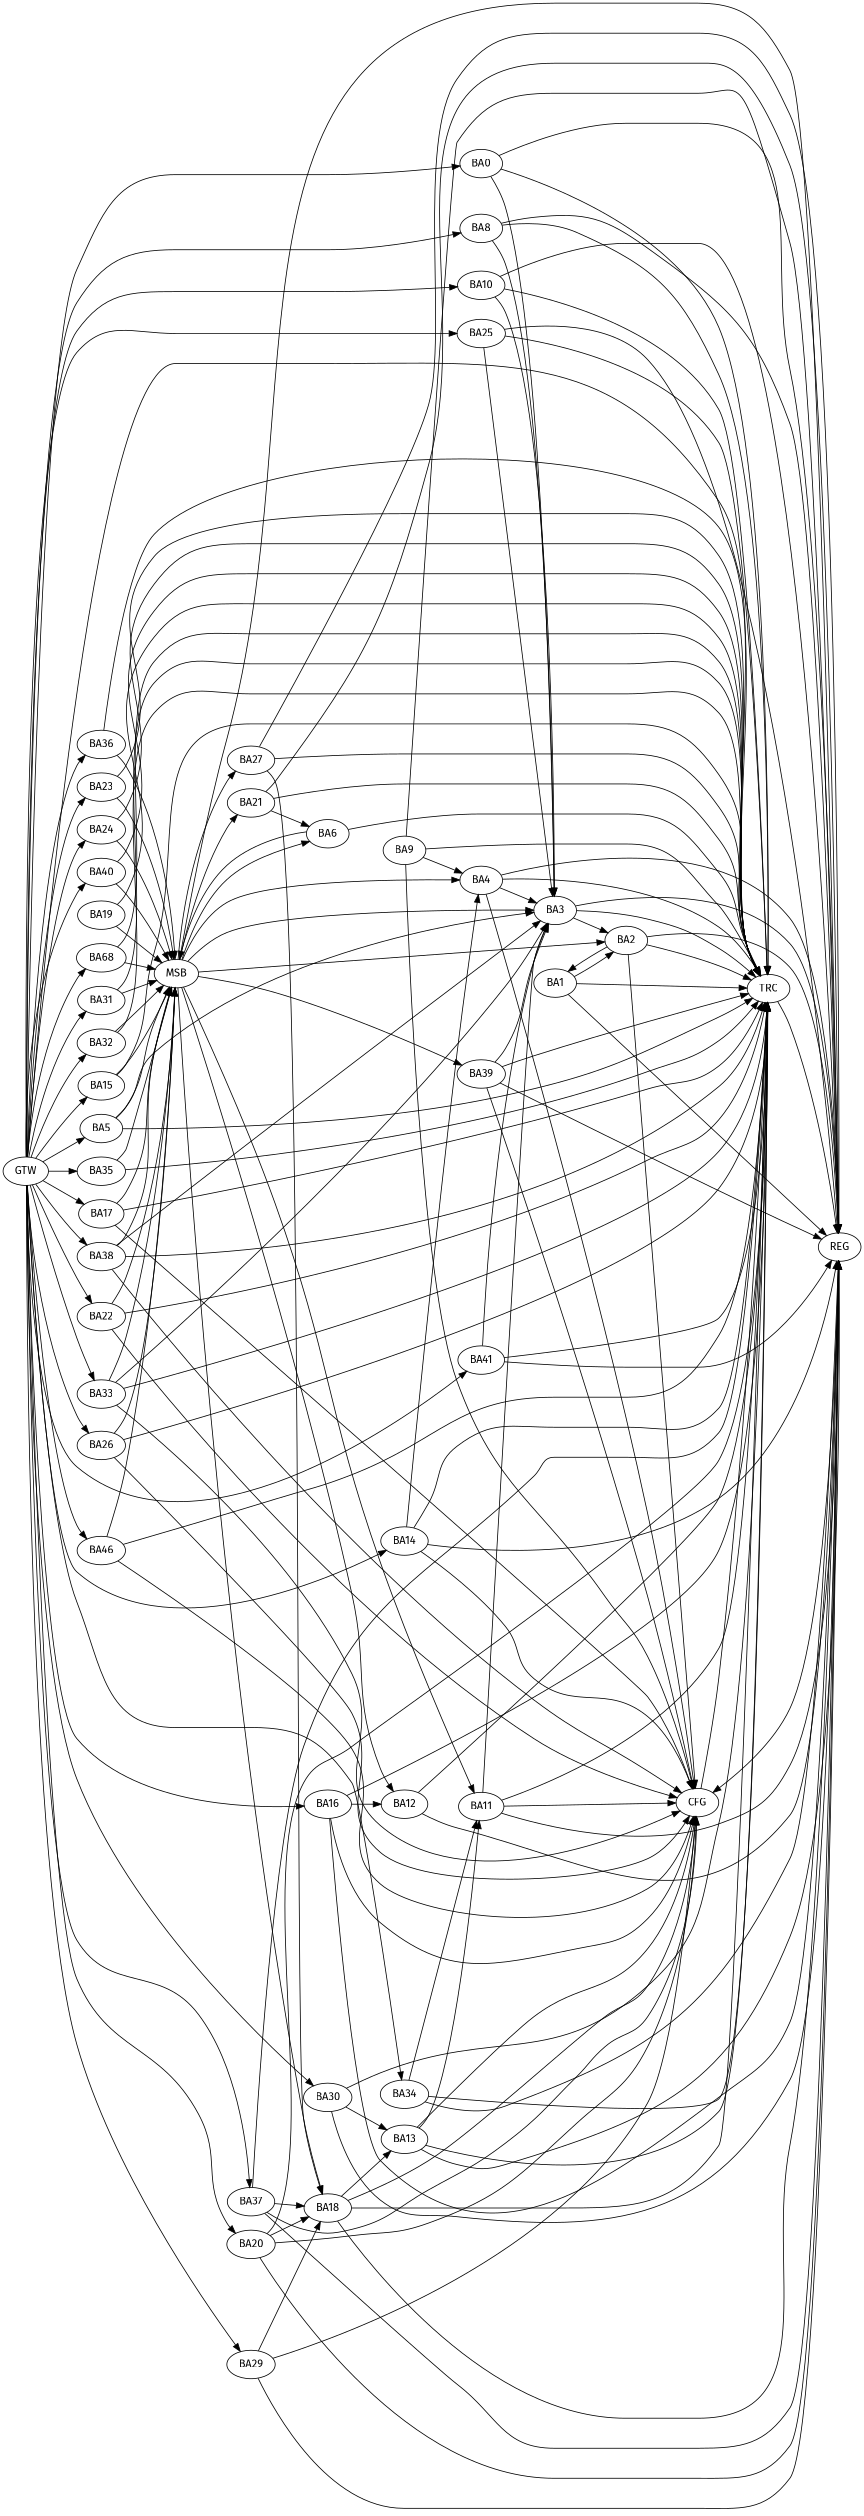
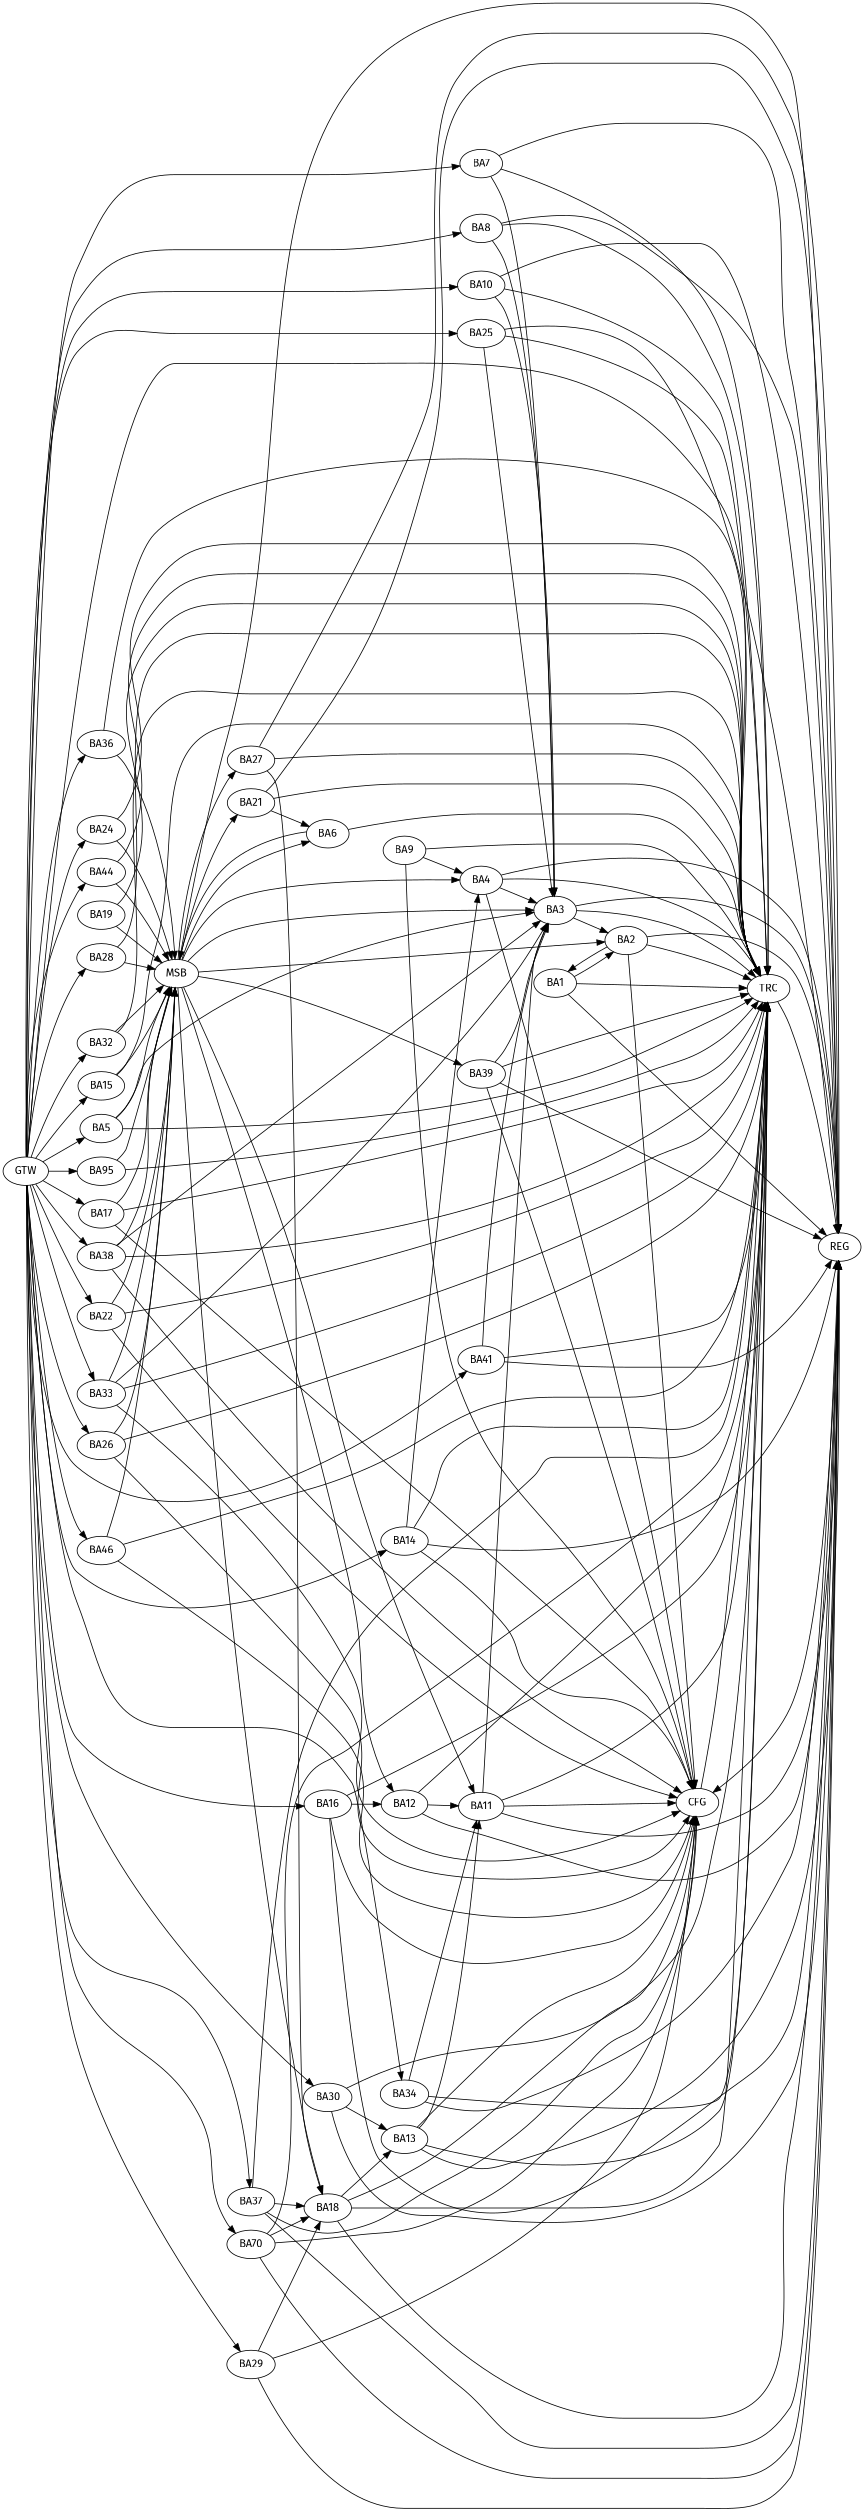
(749, 110) -> none
(481, 164) -> (481, 164)
(101, 787) -> none
(101, 872) -> (101, 872)
(101, 958) -> (101, 958)
(101, 1000) -> none
(101, 1171) -> (101, 1171)
none -> (439, 1805)
(251, 2244) -> (251, 2244)
